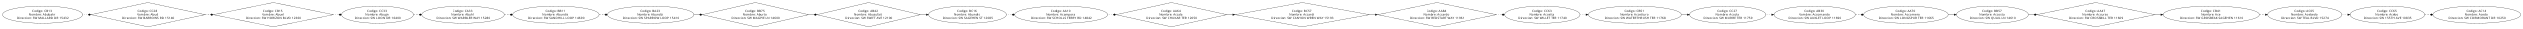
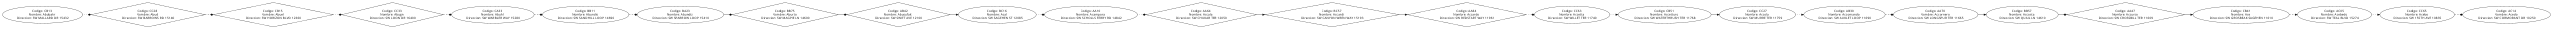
(378, 15) -> (392, 15)
(967, 15) -> (997, 15)
